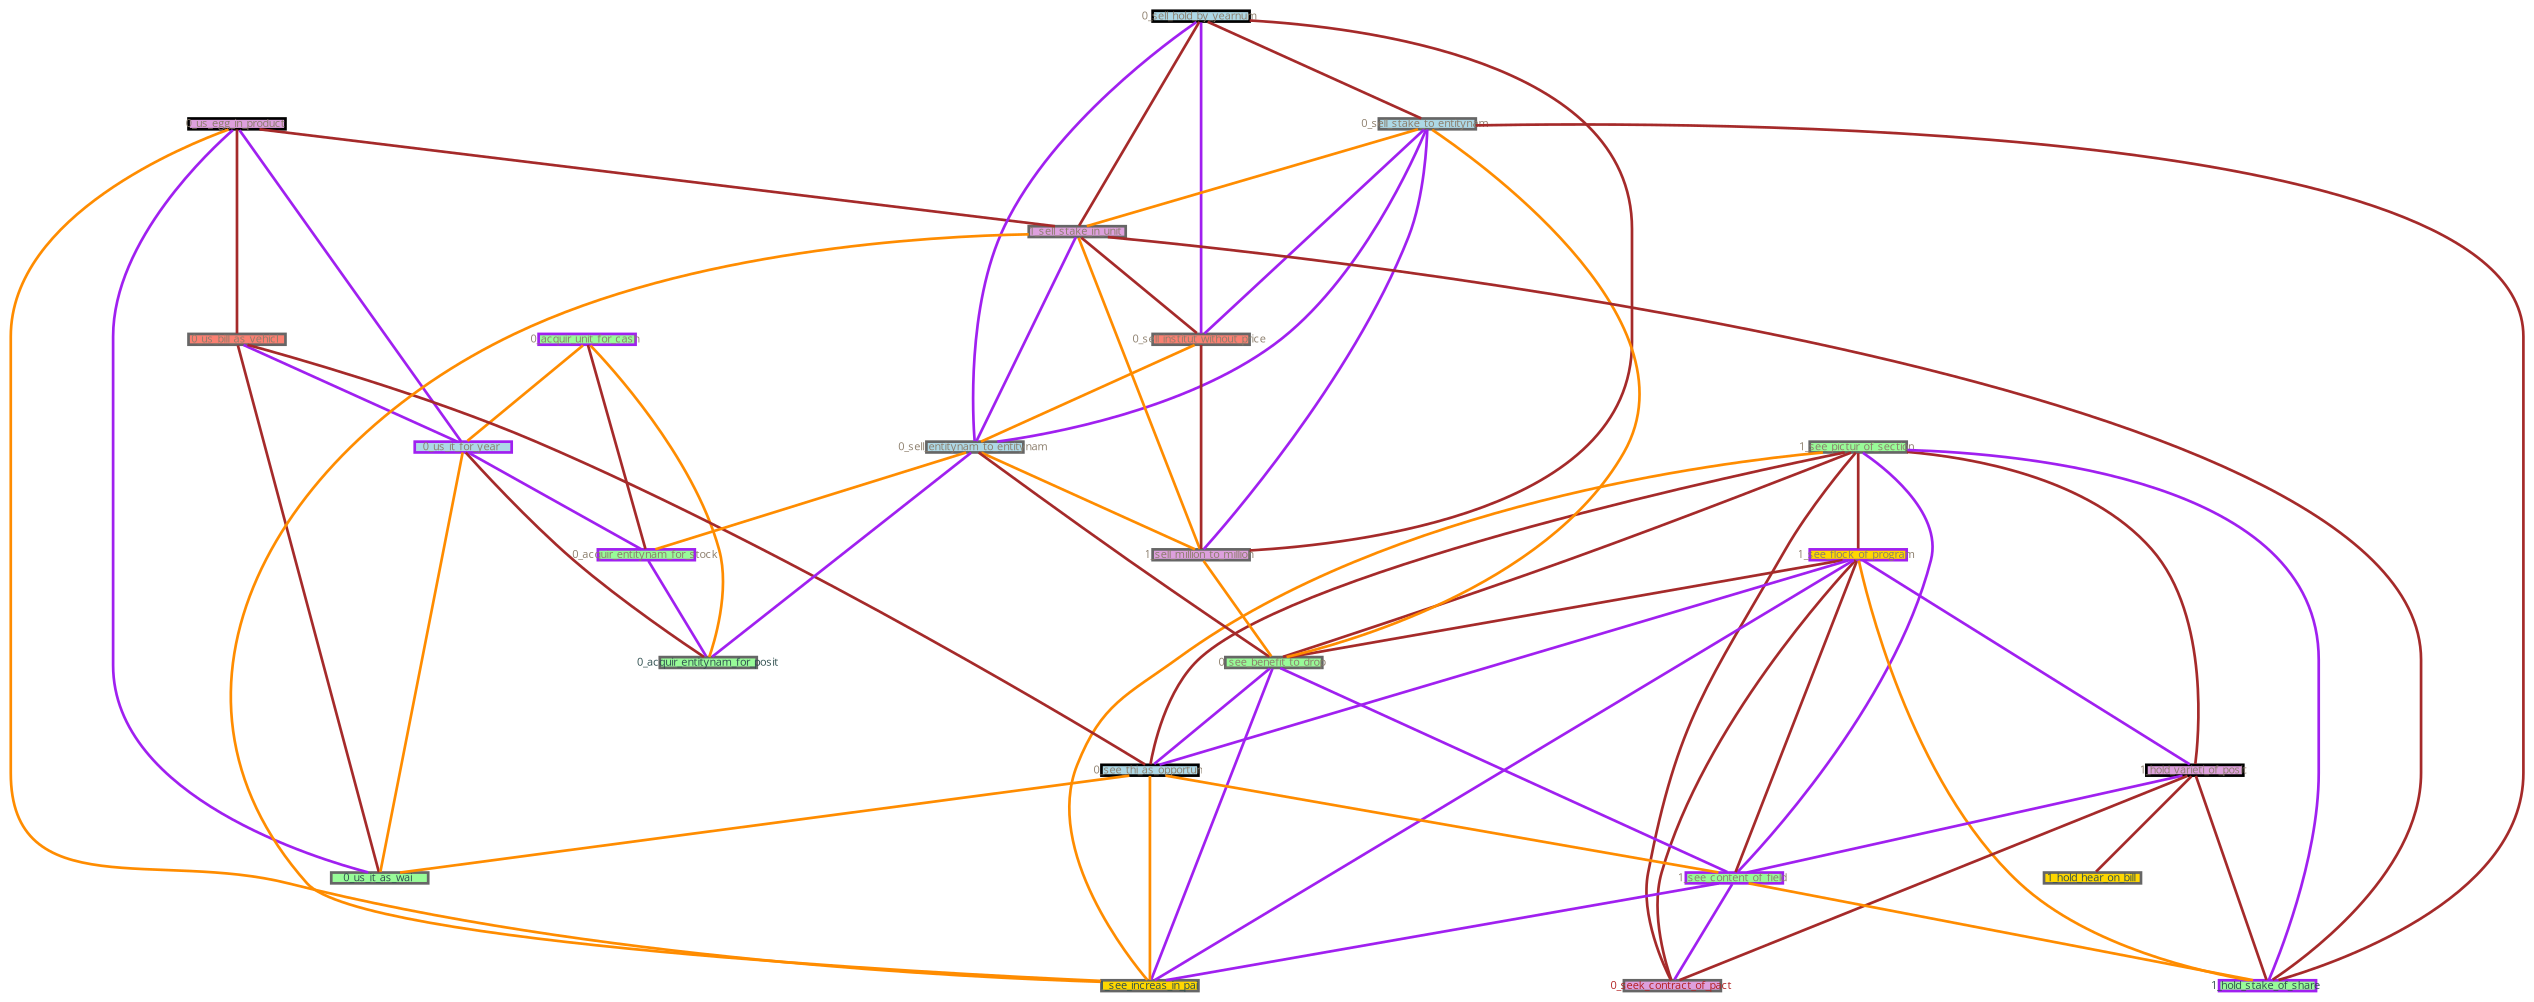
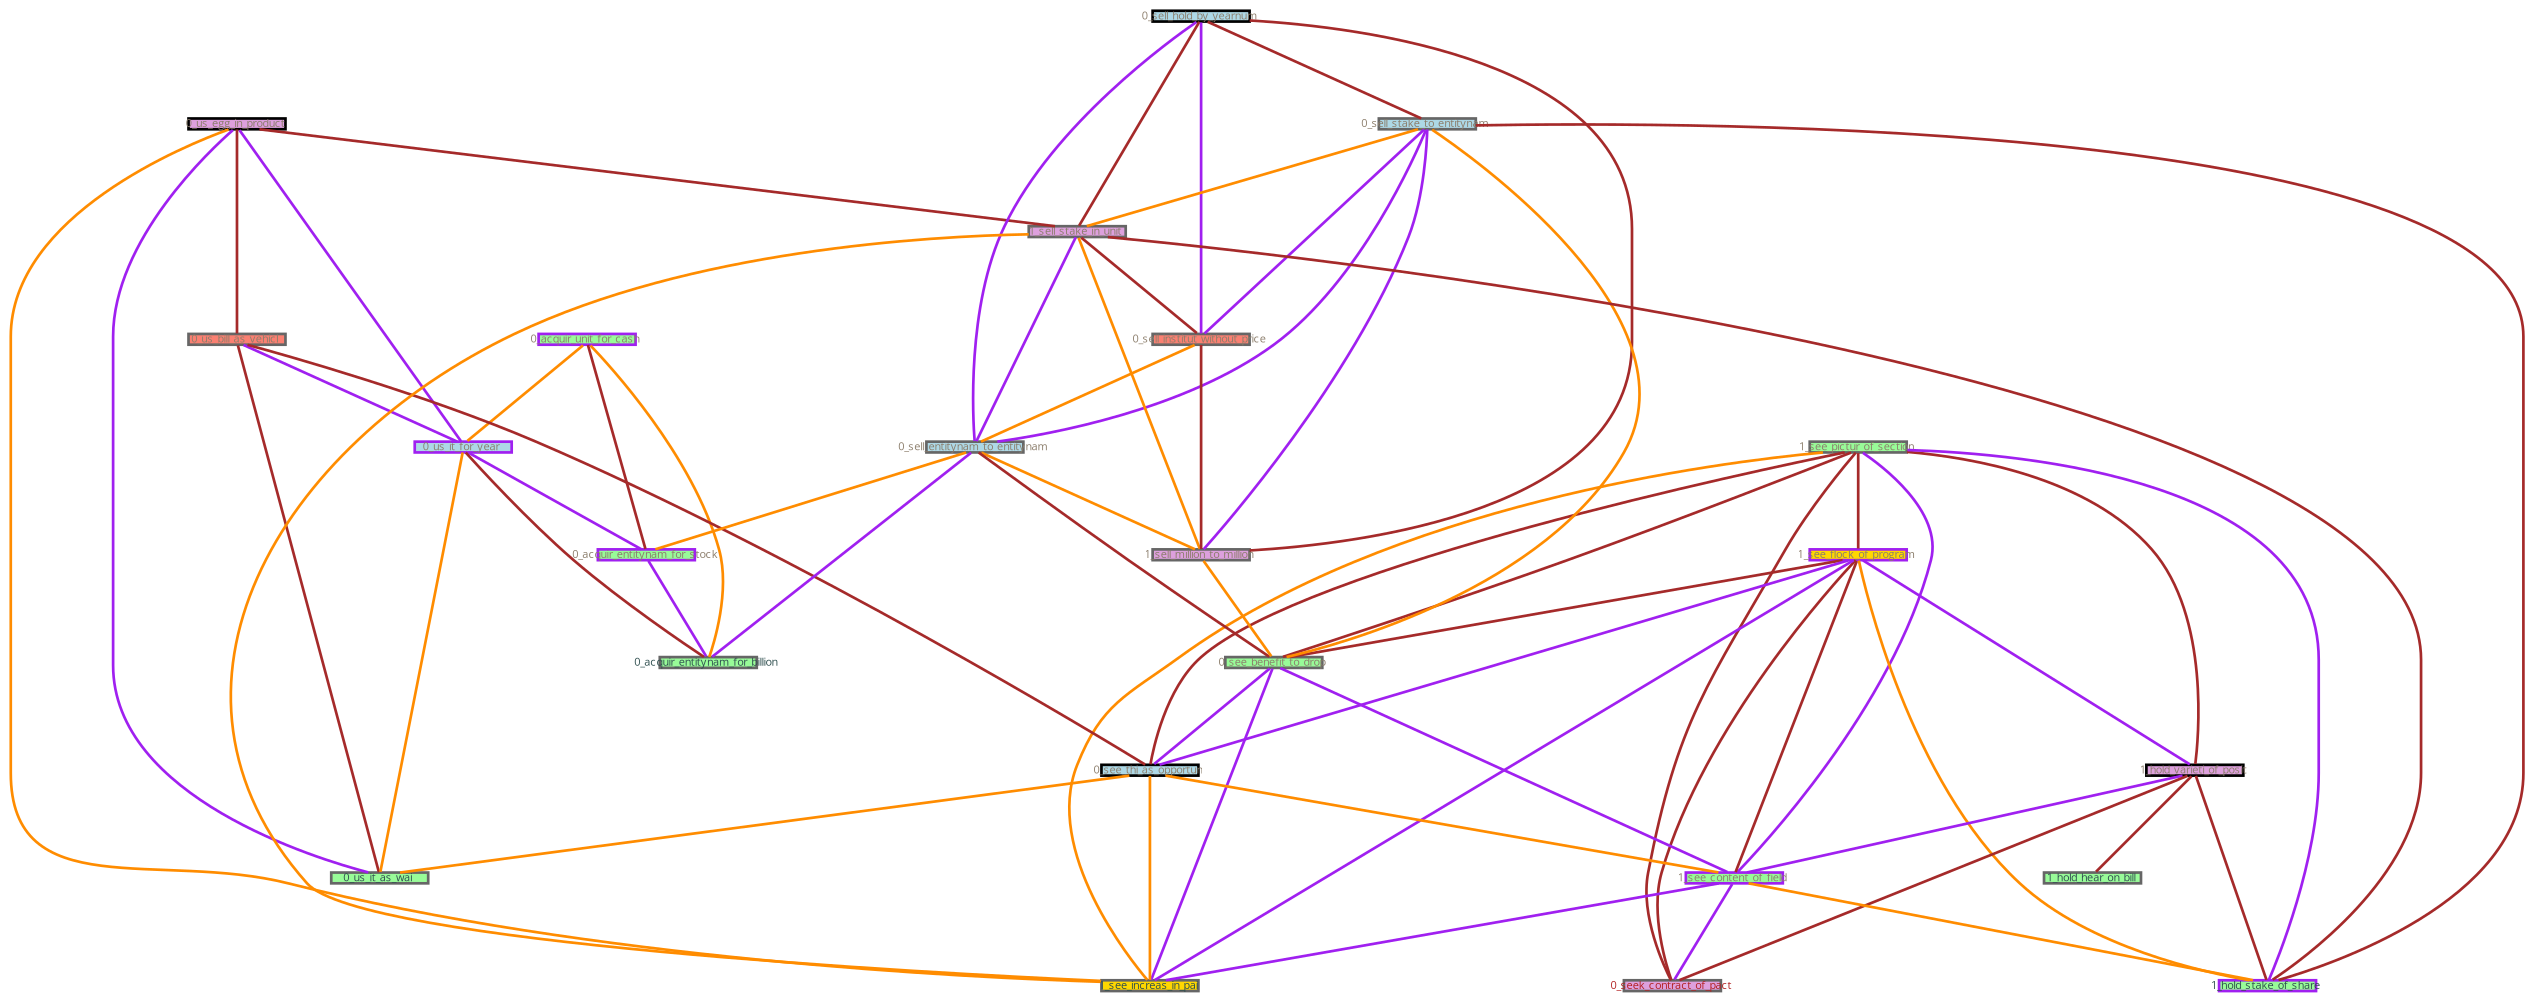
(708, 662) -> (708, 662)
(2093, 878) -> (2093, 878)
